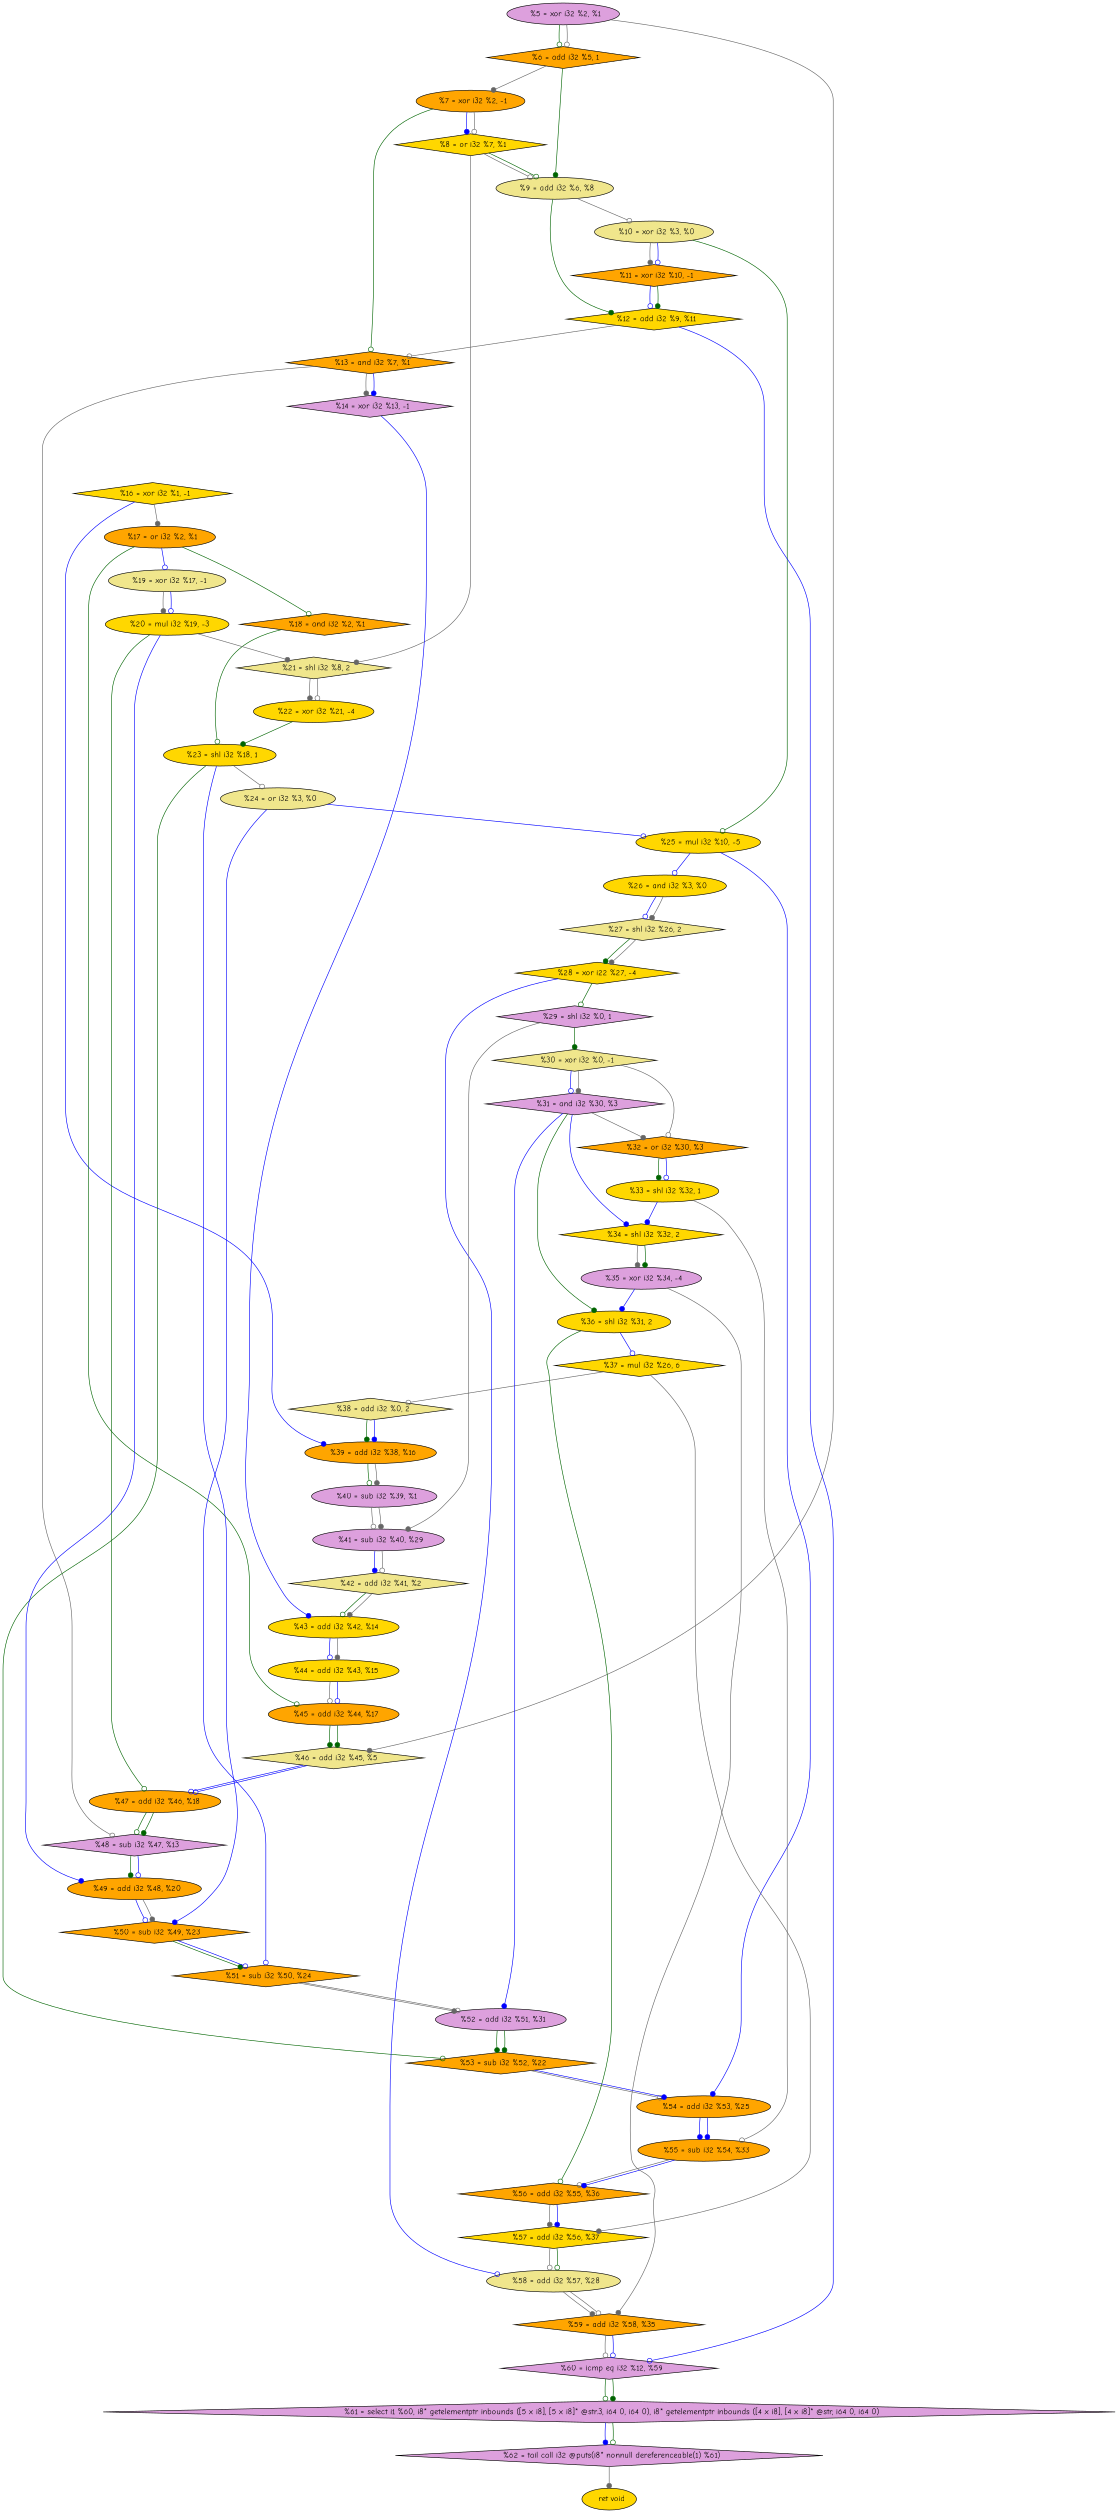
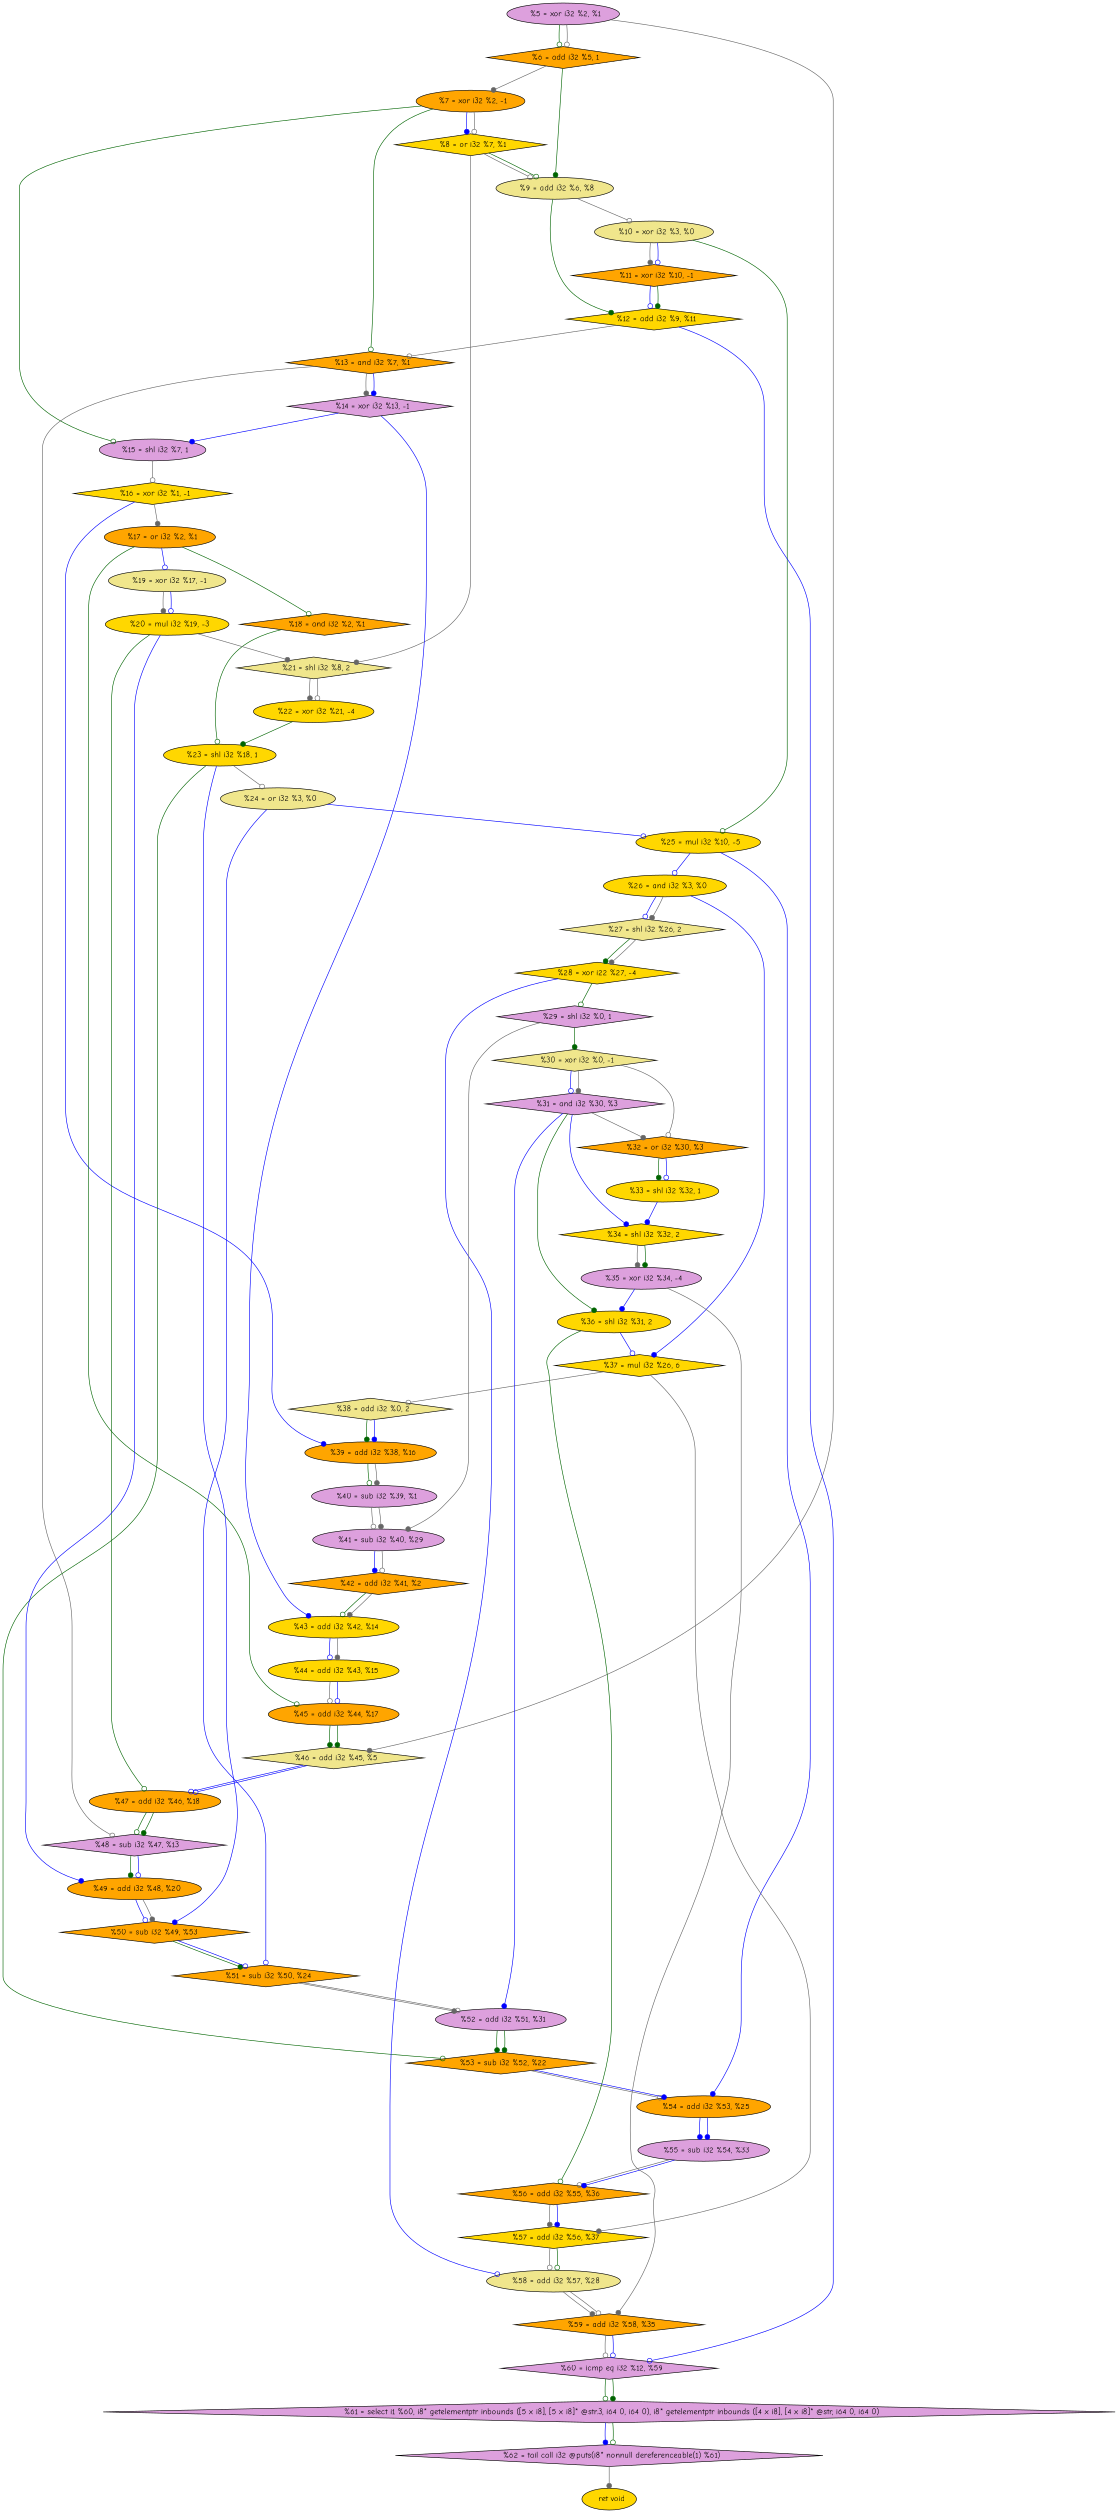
none -> (153, 450)
none -> (764, 1127)
(378, 1584) -> (378, 1584)
(787, 1664) -> none
(154, 1932) -> (154, 1932)
(704, 2150) -> (704, 2150)
